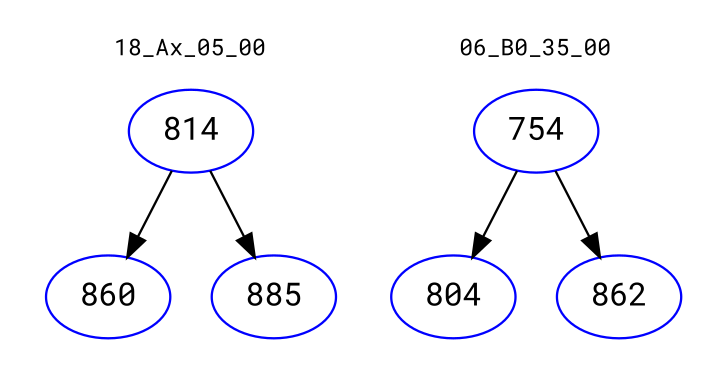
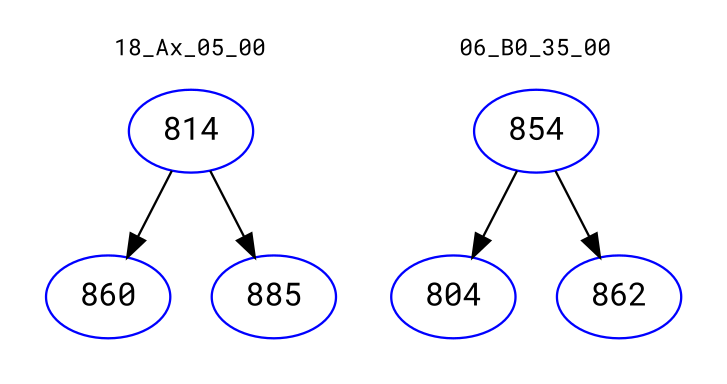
(536, 131) -> (536, 131)
